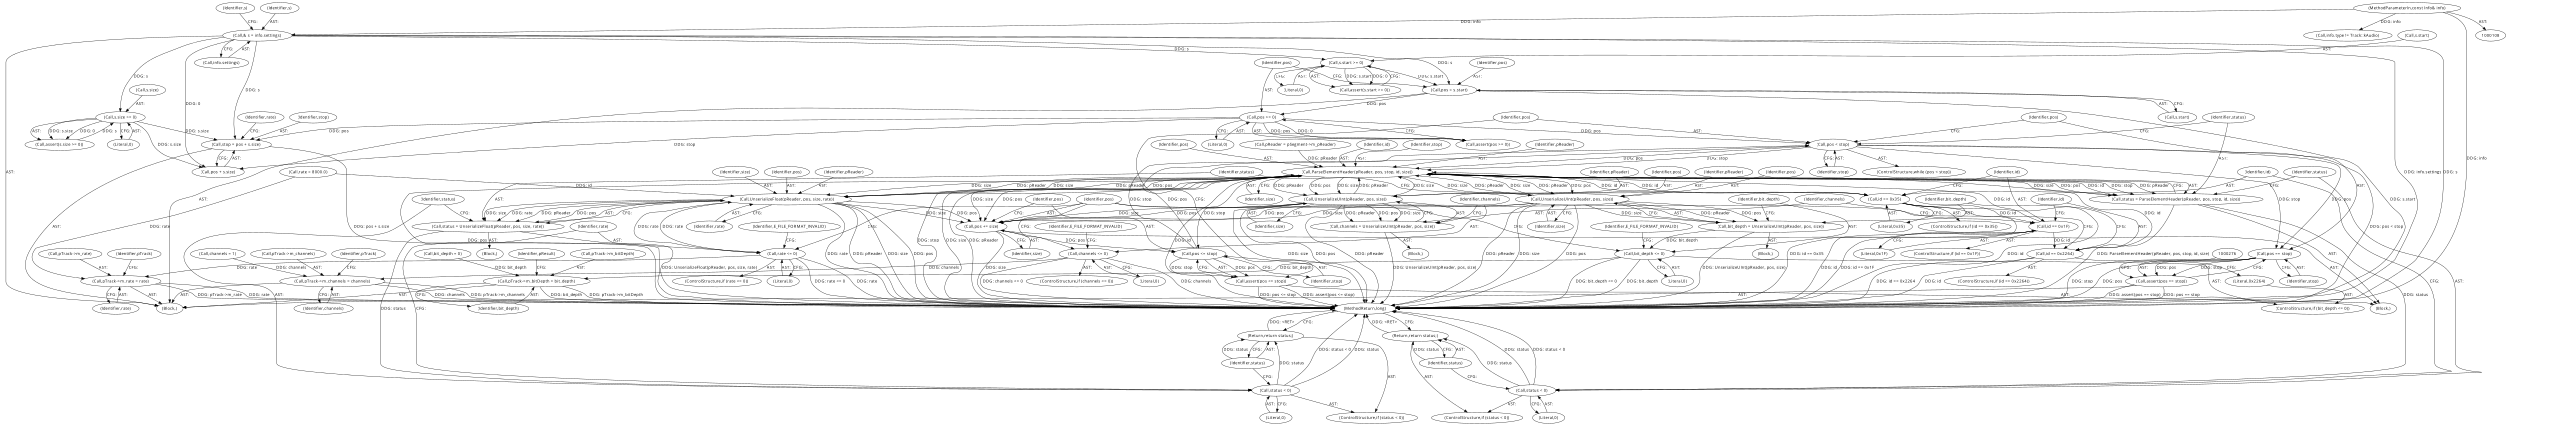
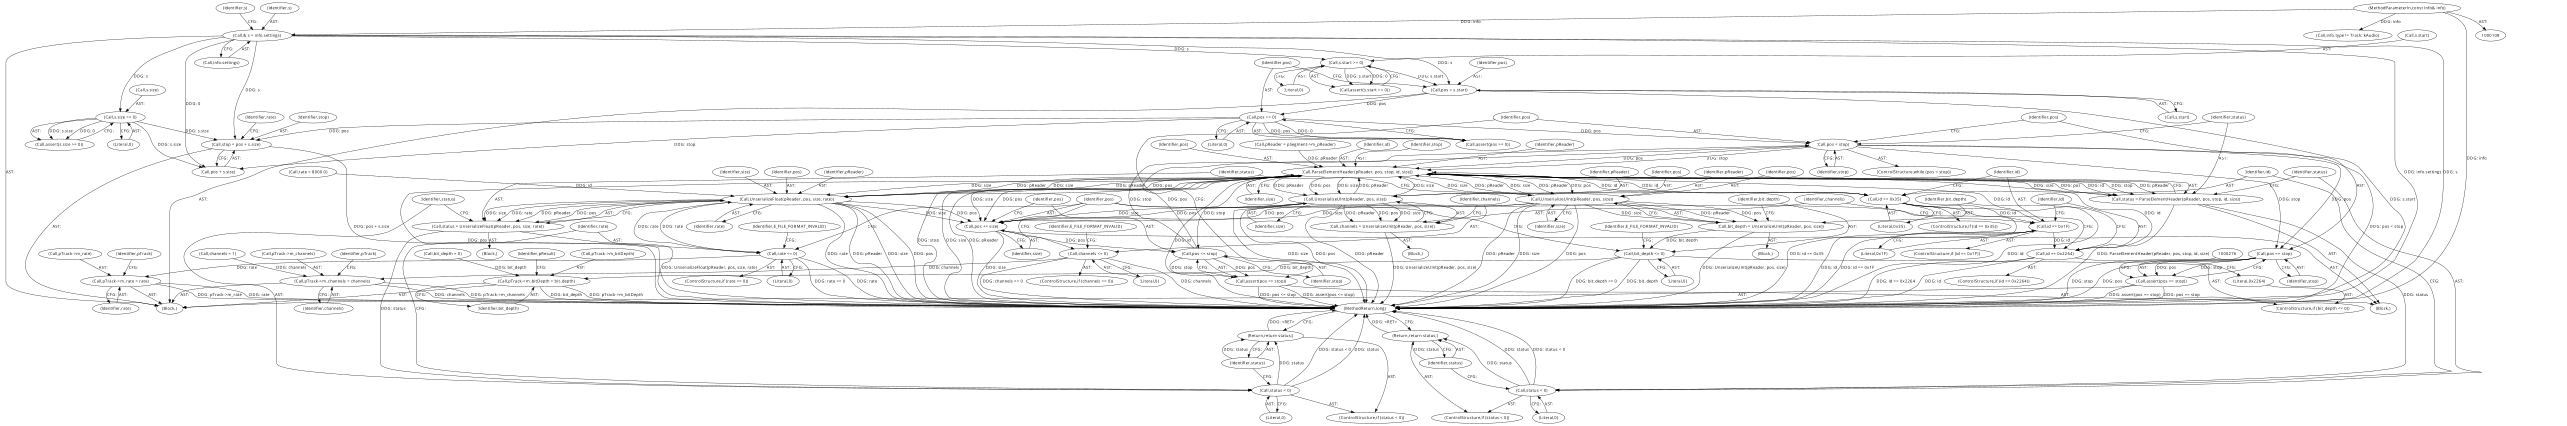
(110, 131) -> (110, 131)
(134, 225) -> none
